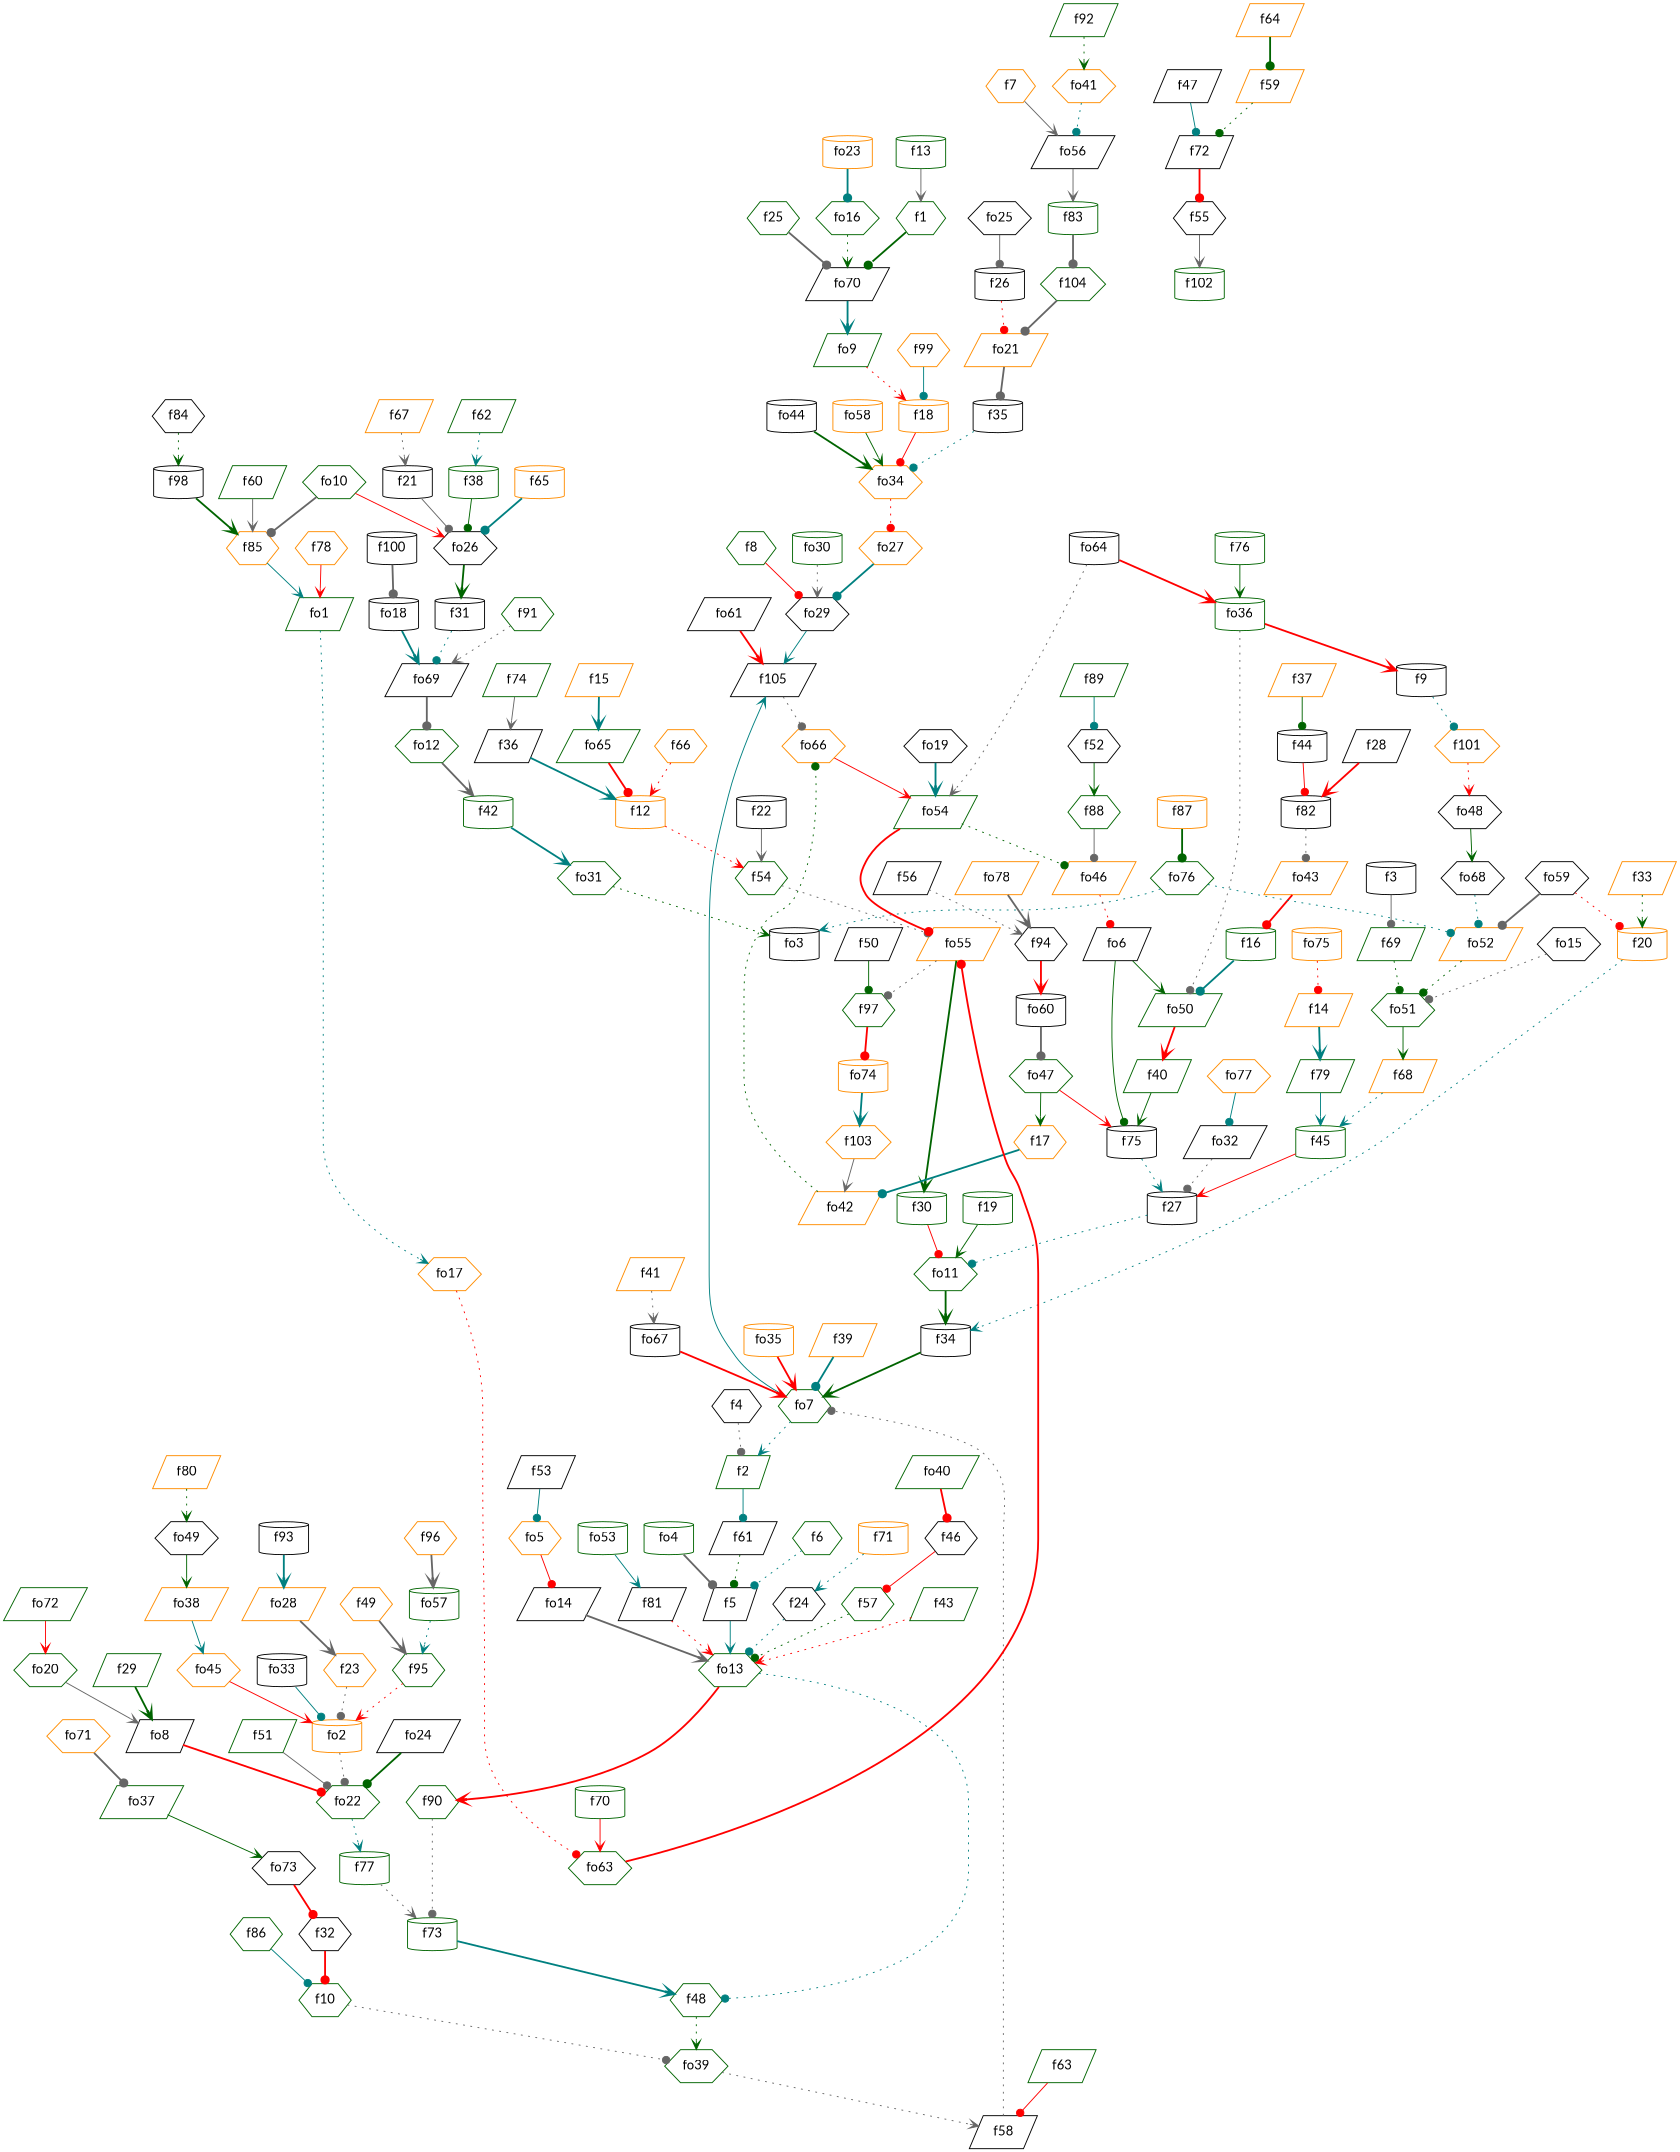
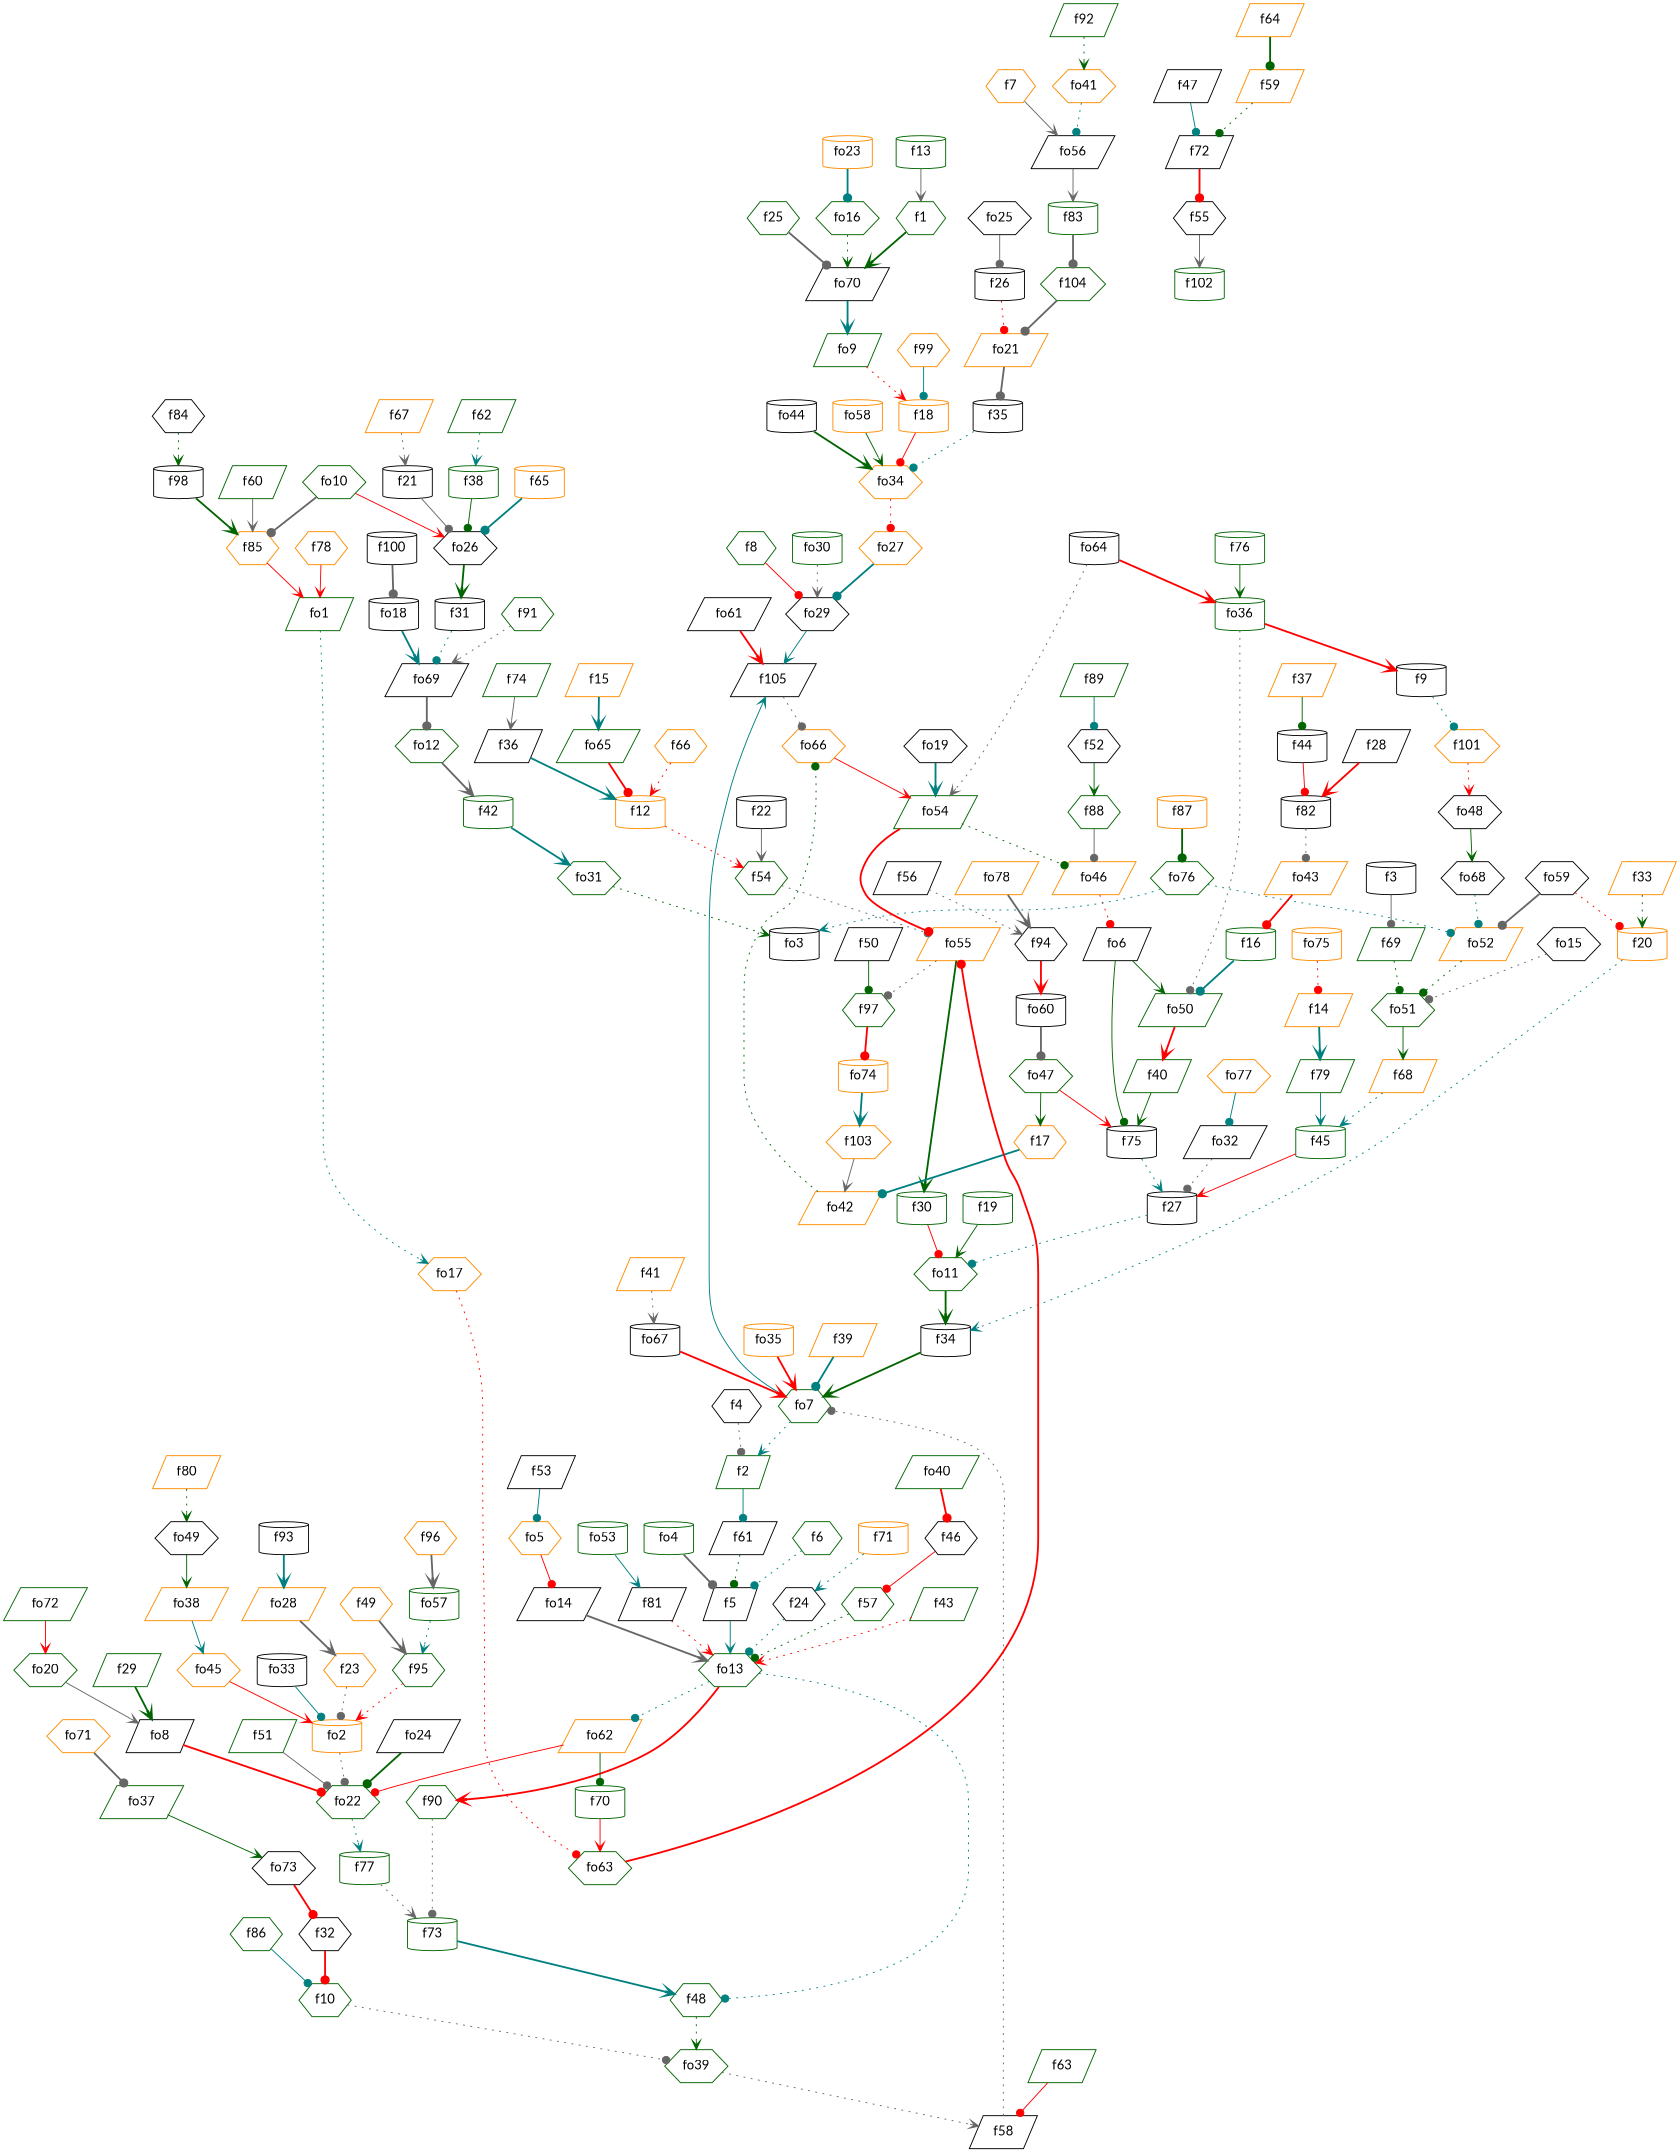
(889, 247) -> (889, 247)
(282, 577) -> (282, 577)
none -> (600, 1736)
